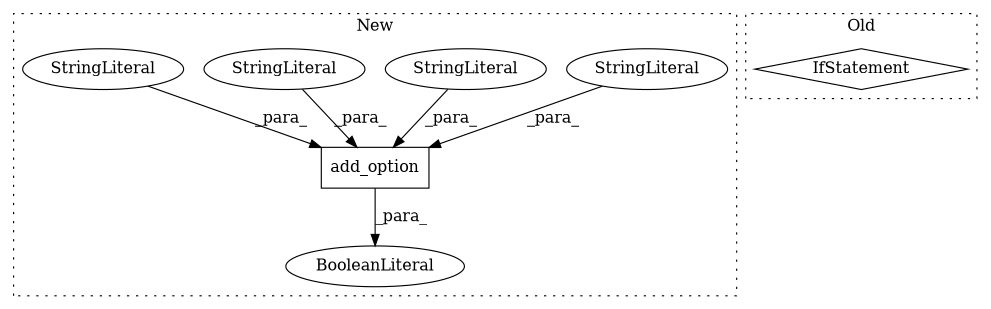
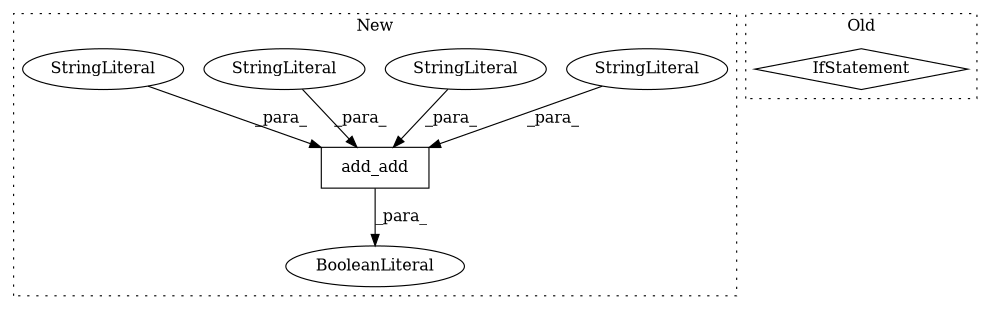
(375, 168) -> (375, 168)
